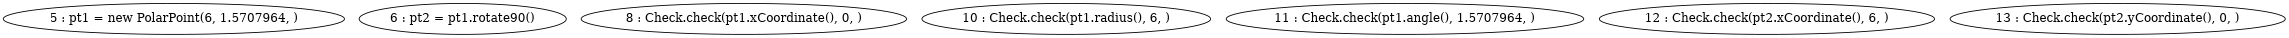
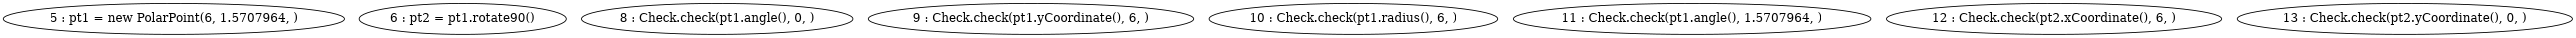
(744, 19) -> (717, 19)
none -> (1031, 19)
